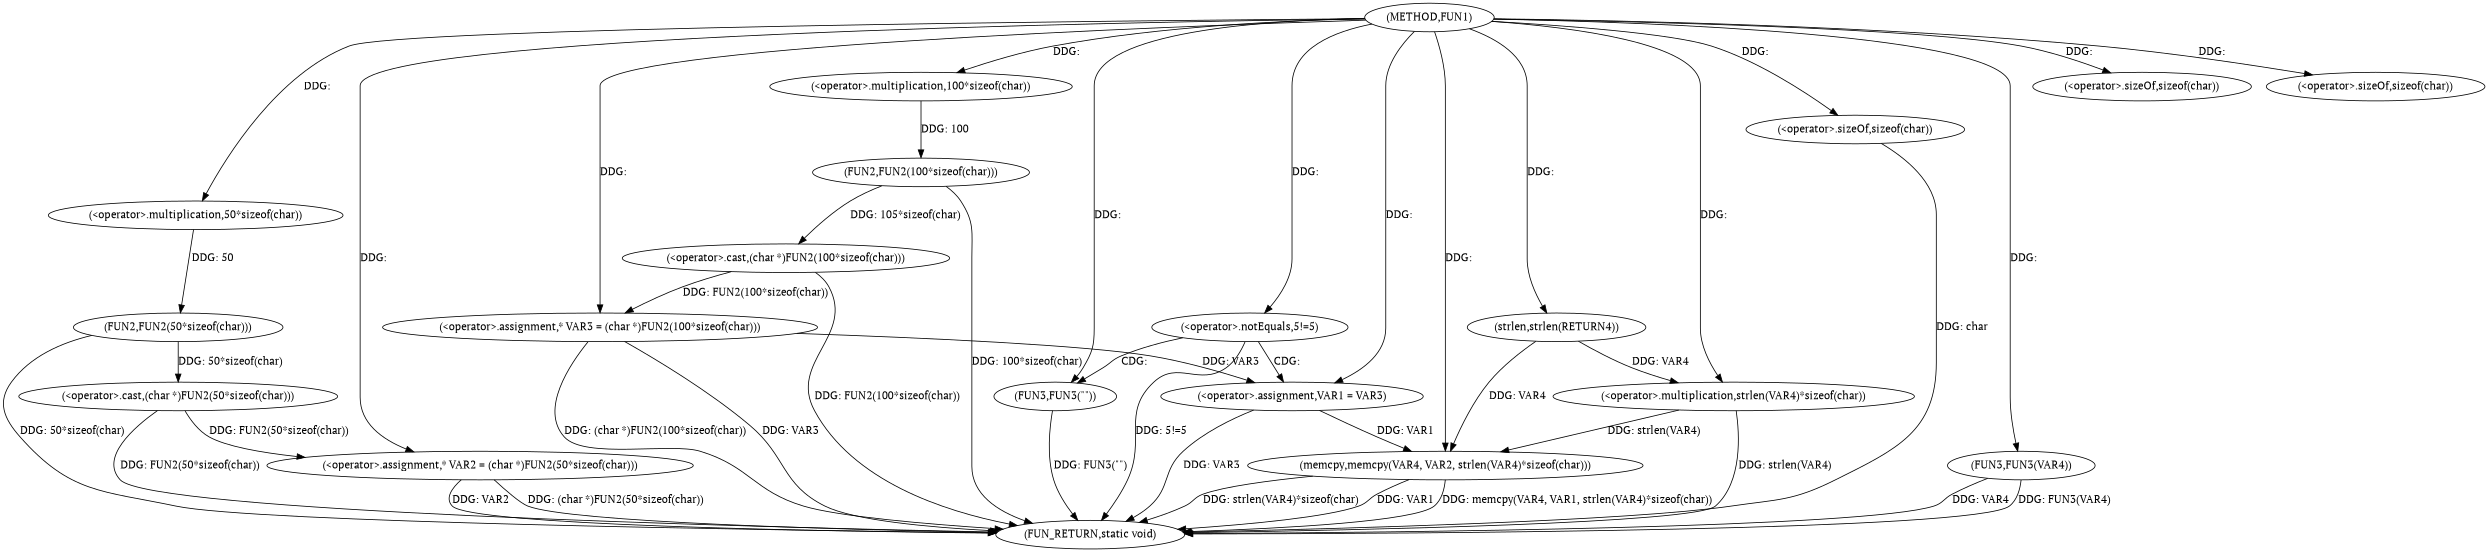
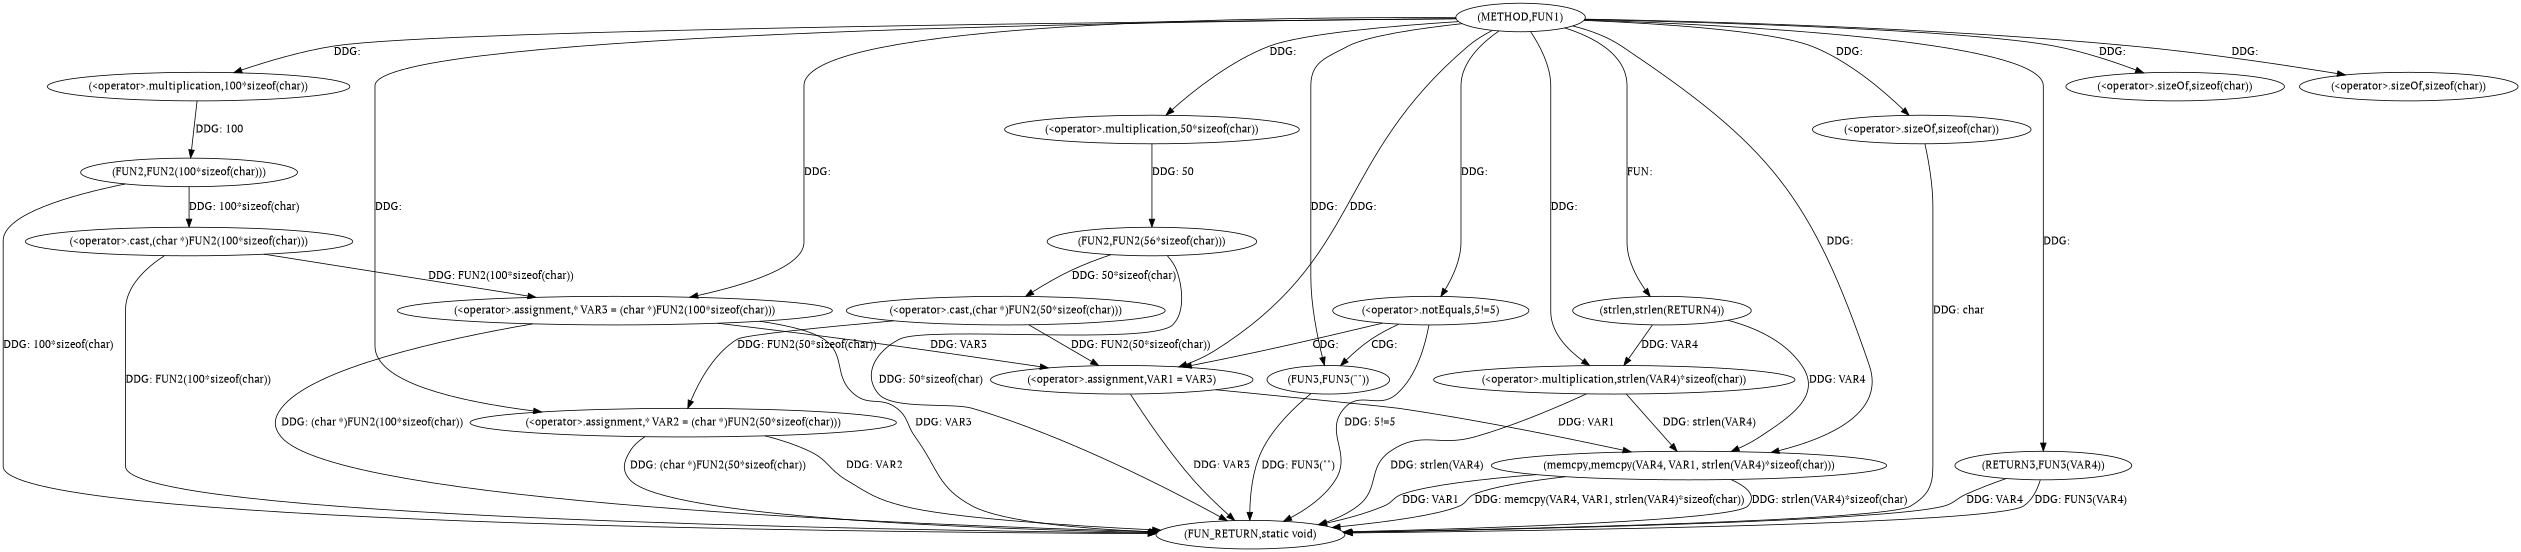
(1542, 172) -> (1642, 172)
(906, 215) -> (244, 207)
(178, 327) -> (1152, 242)
(1445, 466) -> (1689, 466)
(2021, 466) -> (2043, 466)
(461, 515) -> (1060, 343)
